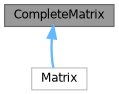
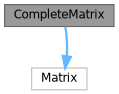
(52, 53) -> (67, 41)
